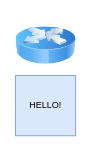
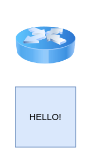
(45, 105) -> (45, 117)
